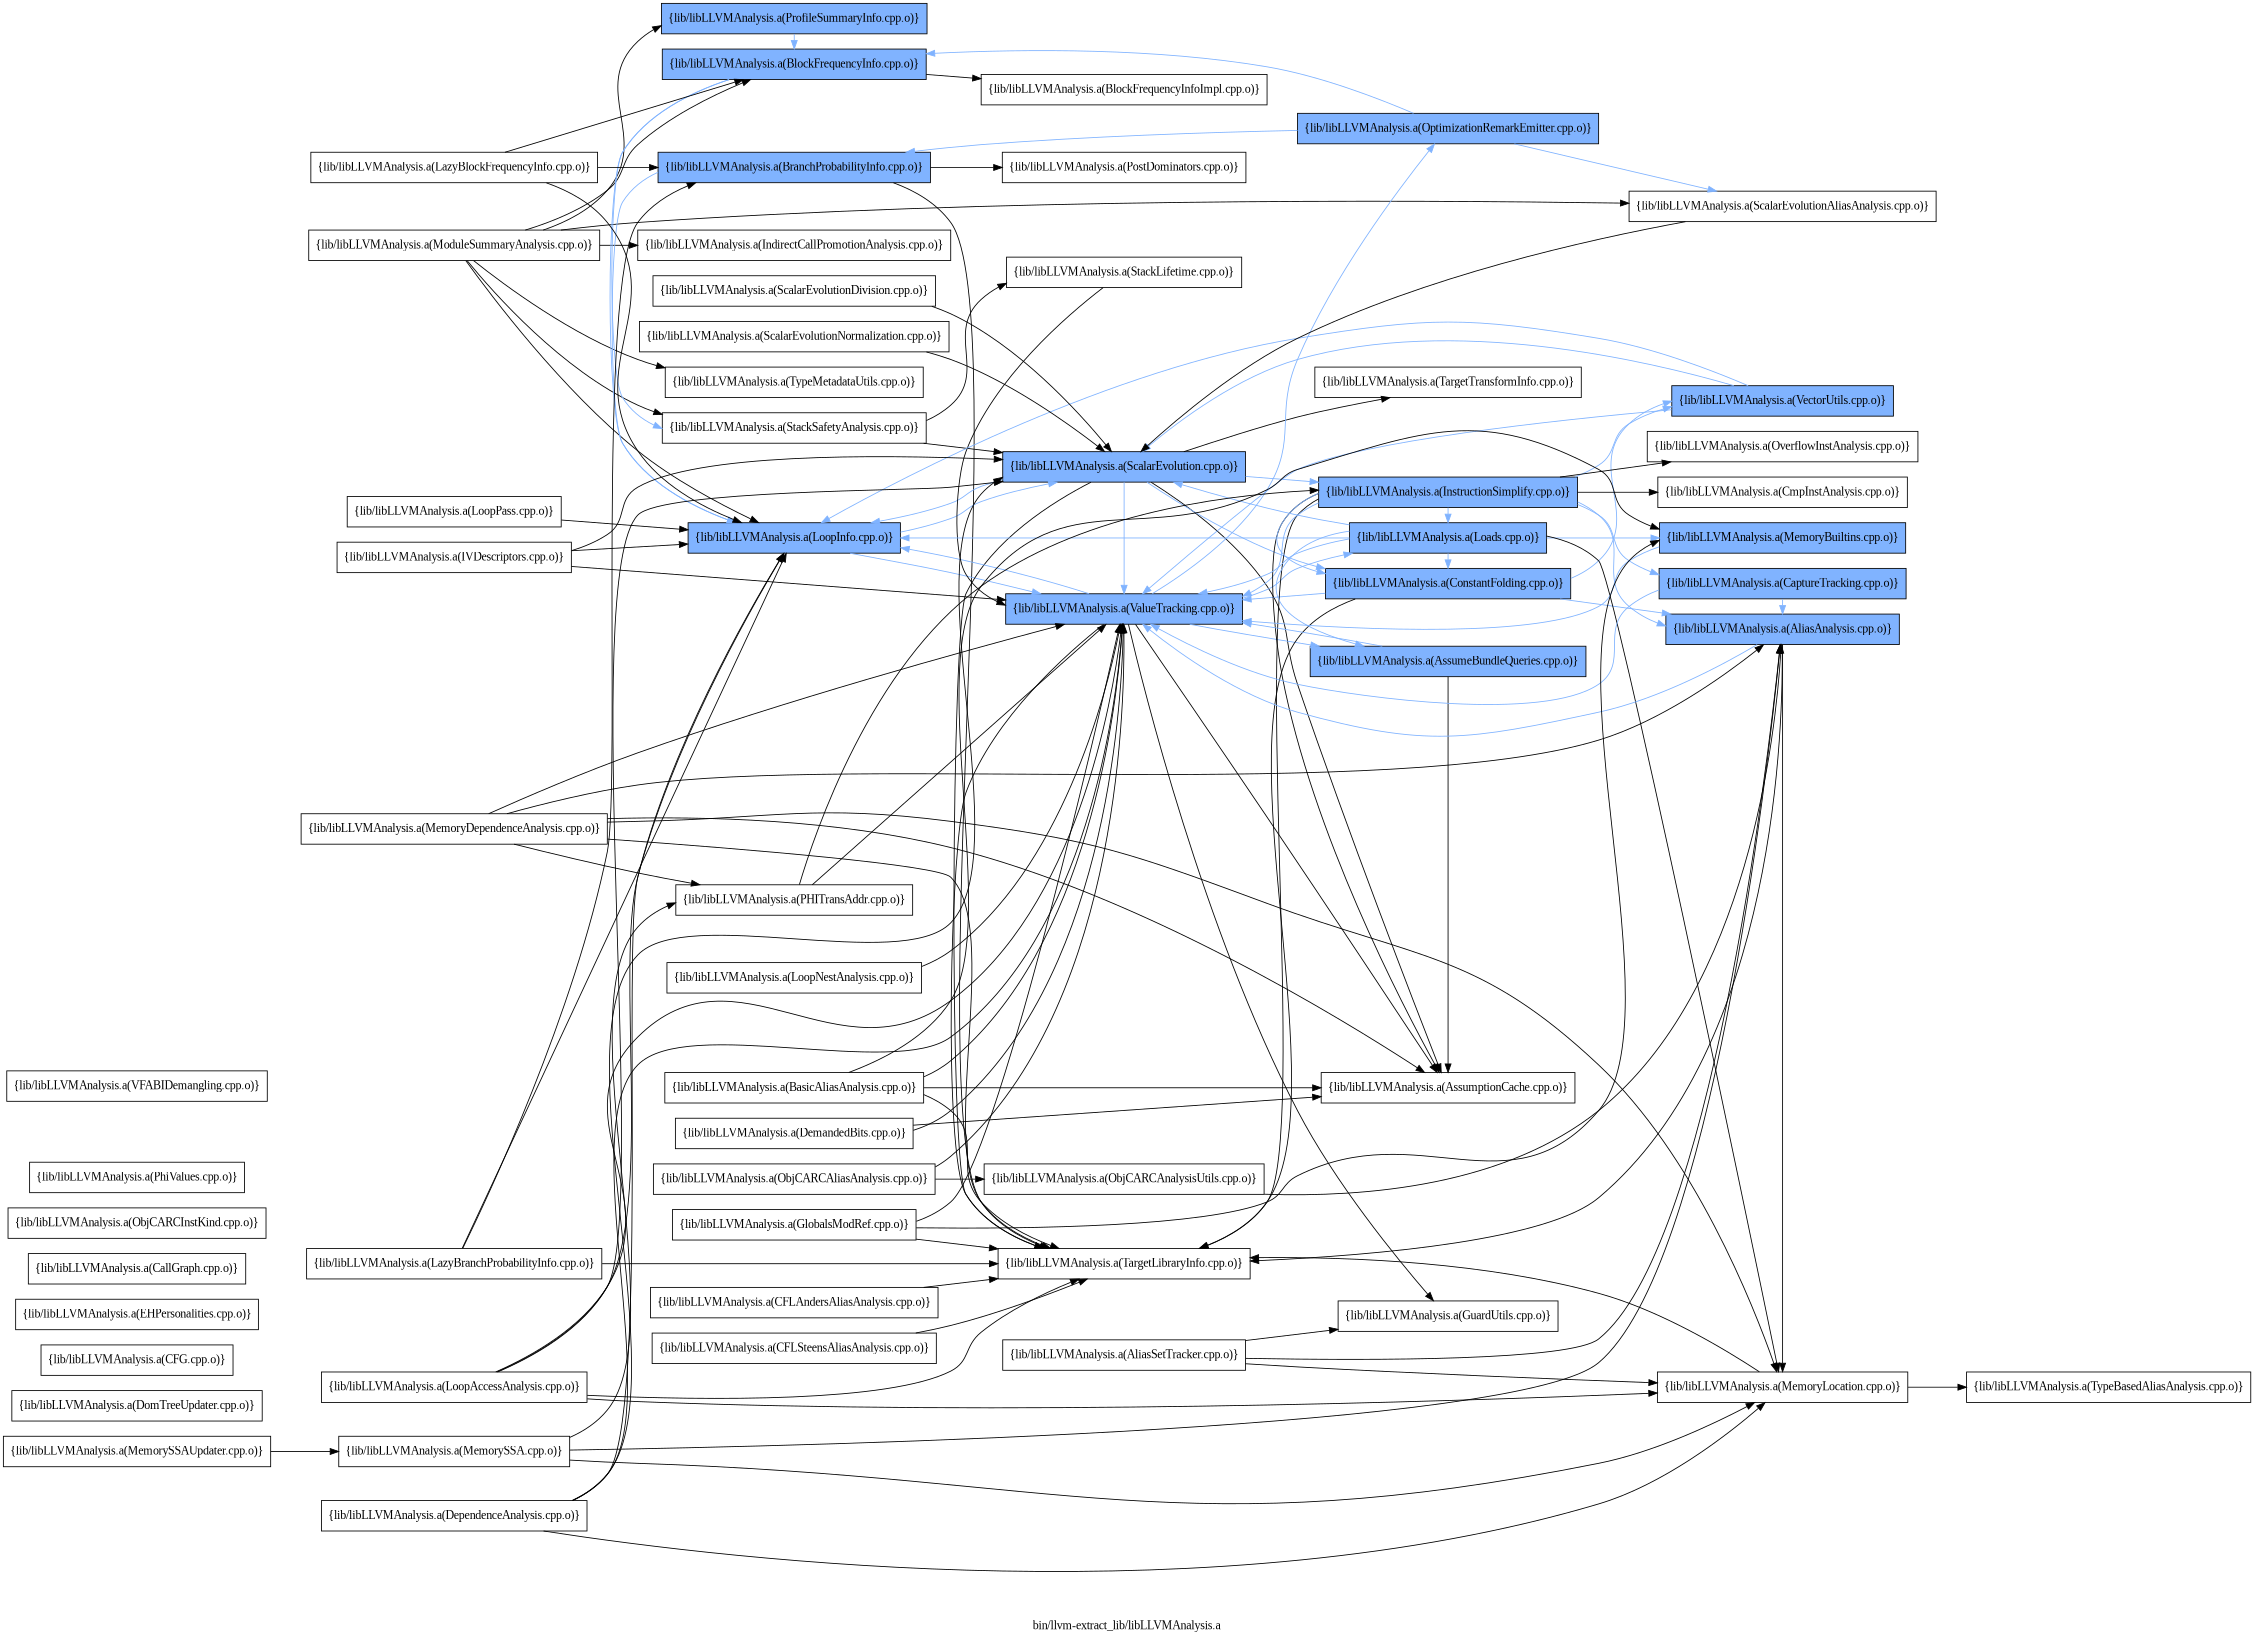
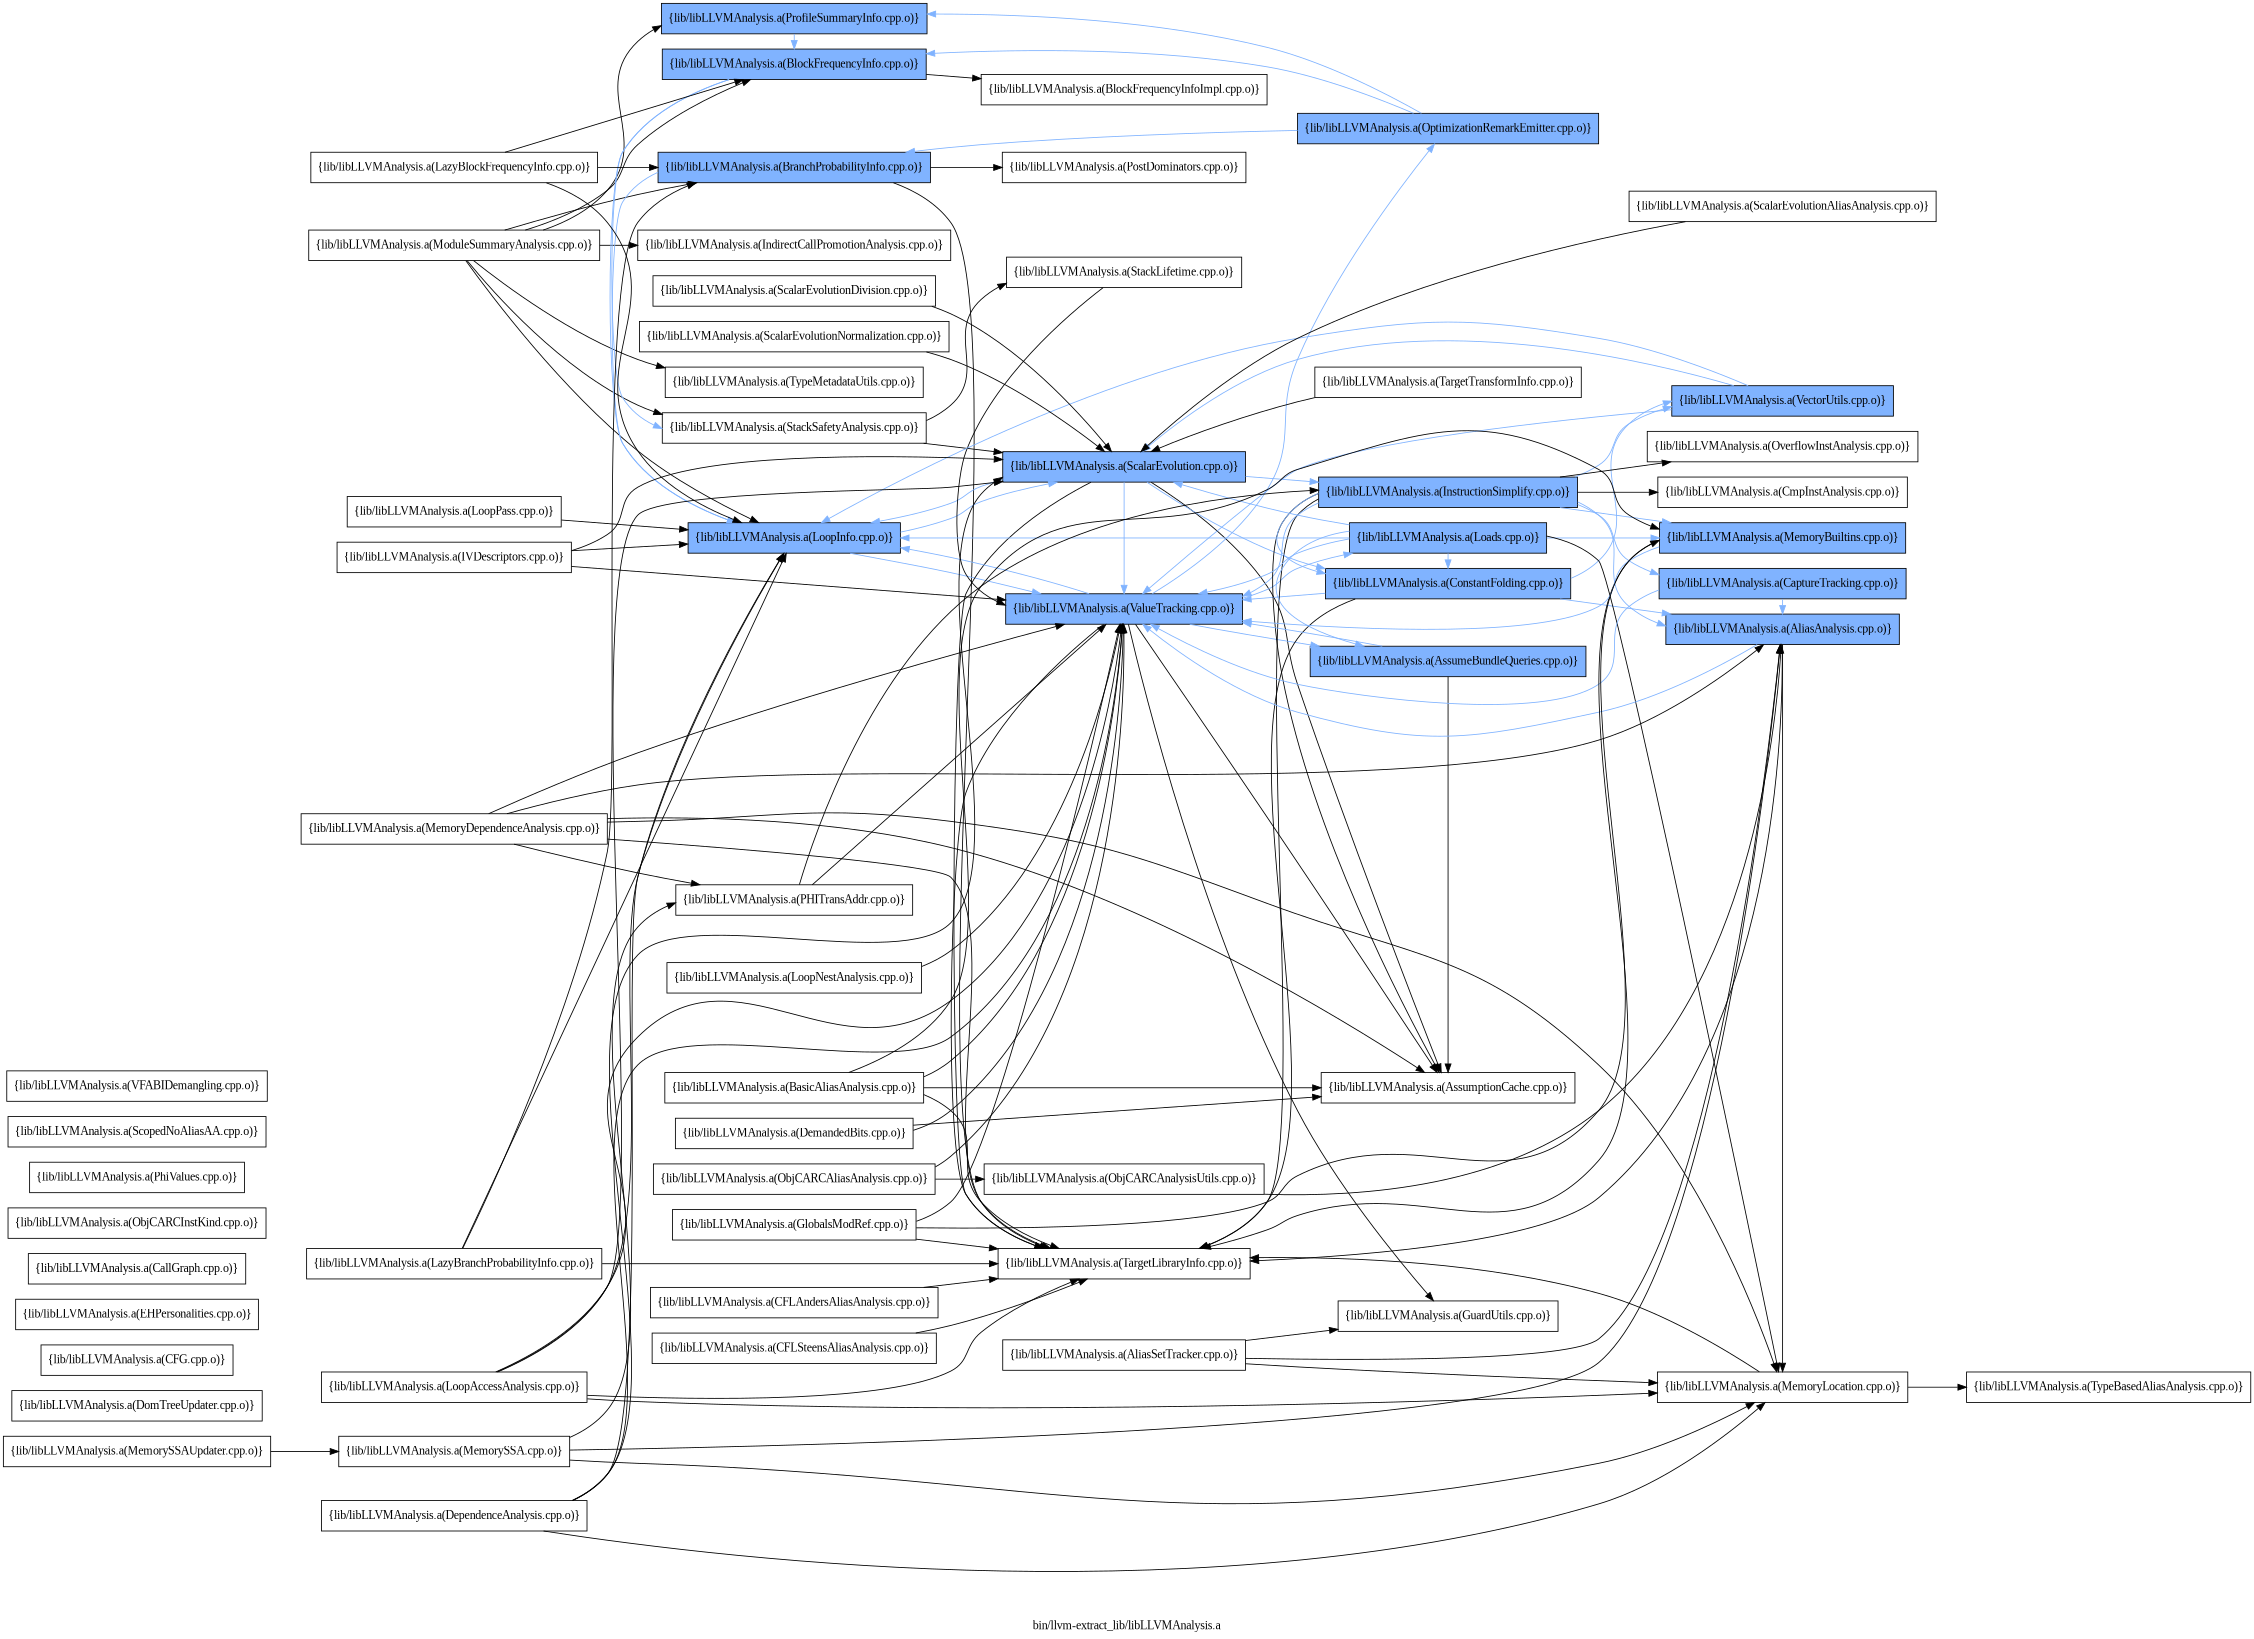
(1611, 167) -> (1186, 31)
(1090, 204) -> (605, 202)
(1277, 423) -> (1236, 420)
(1448, 511) -> (1611, 515)
none -> (1627, 1047)
none -> (137, 1132)
